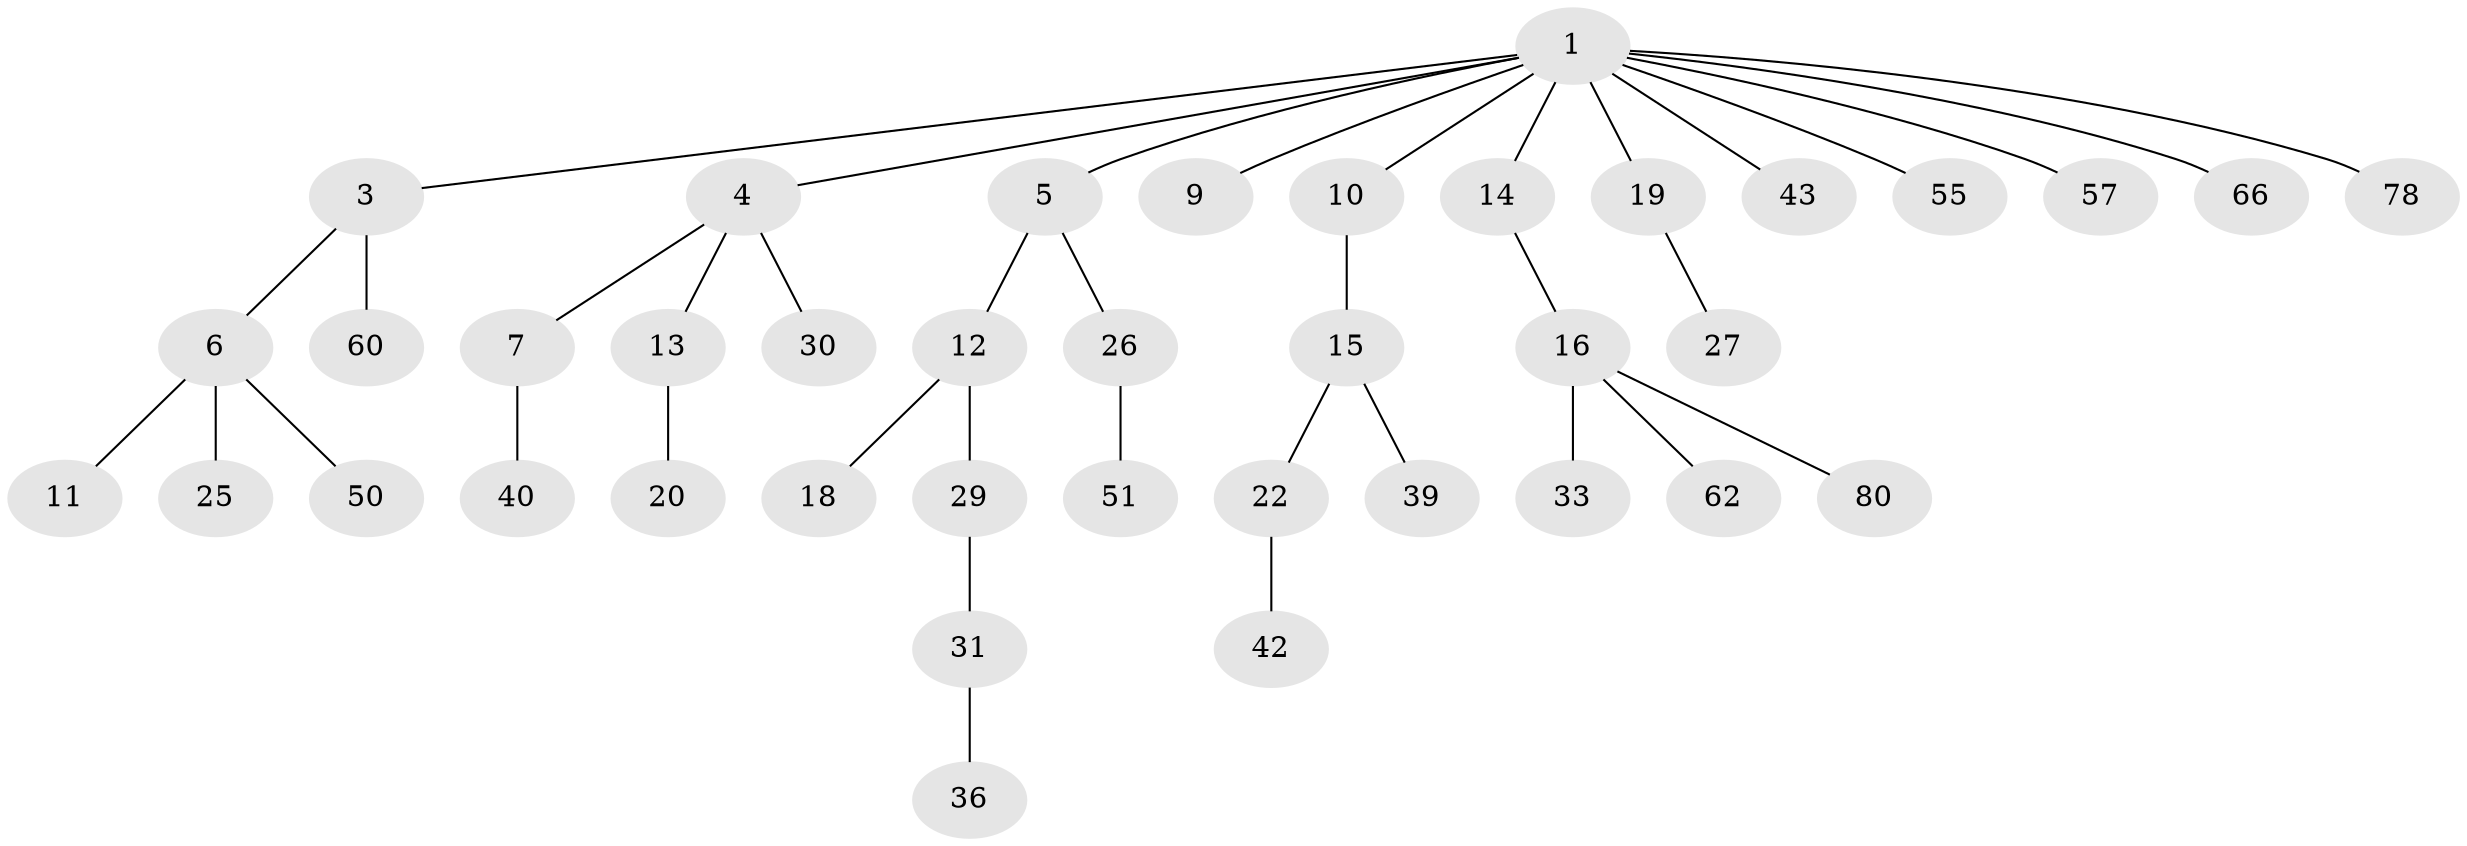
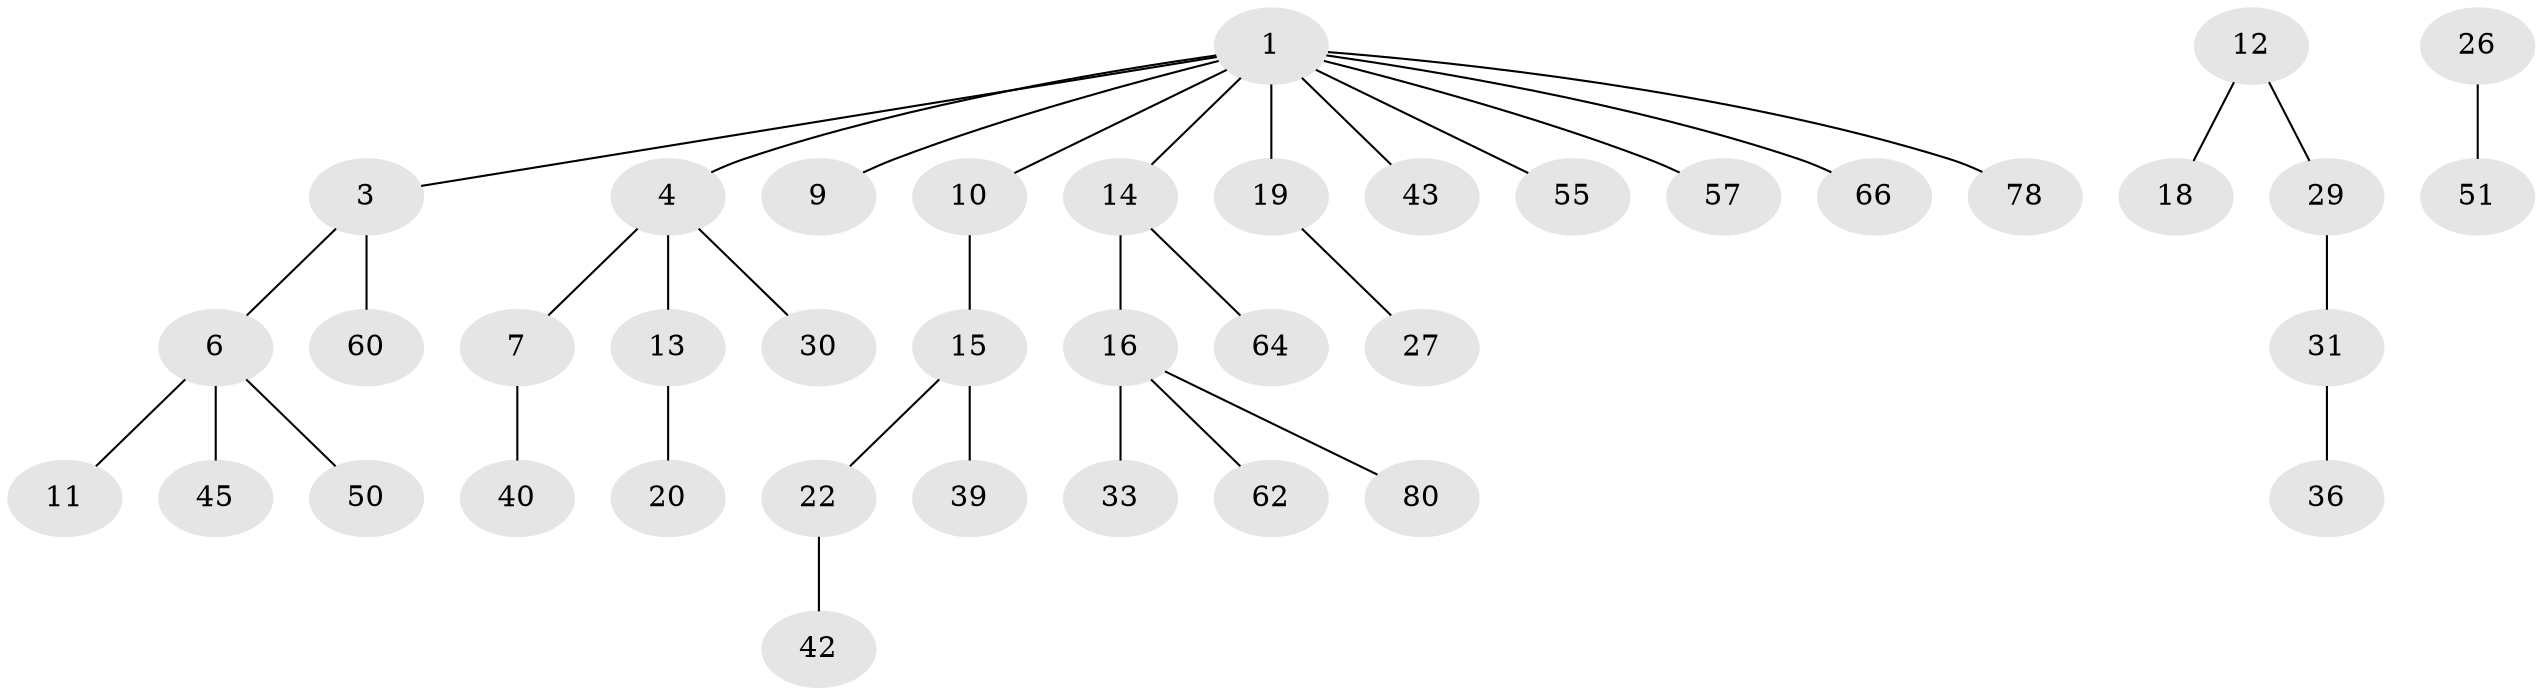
(1045, 197) -> none
none -> (1271, 348)
(216, 498) -> (216, 498)
